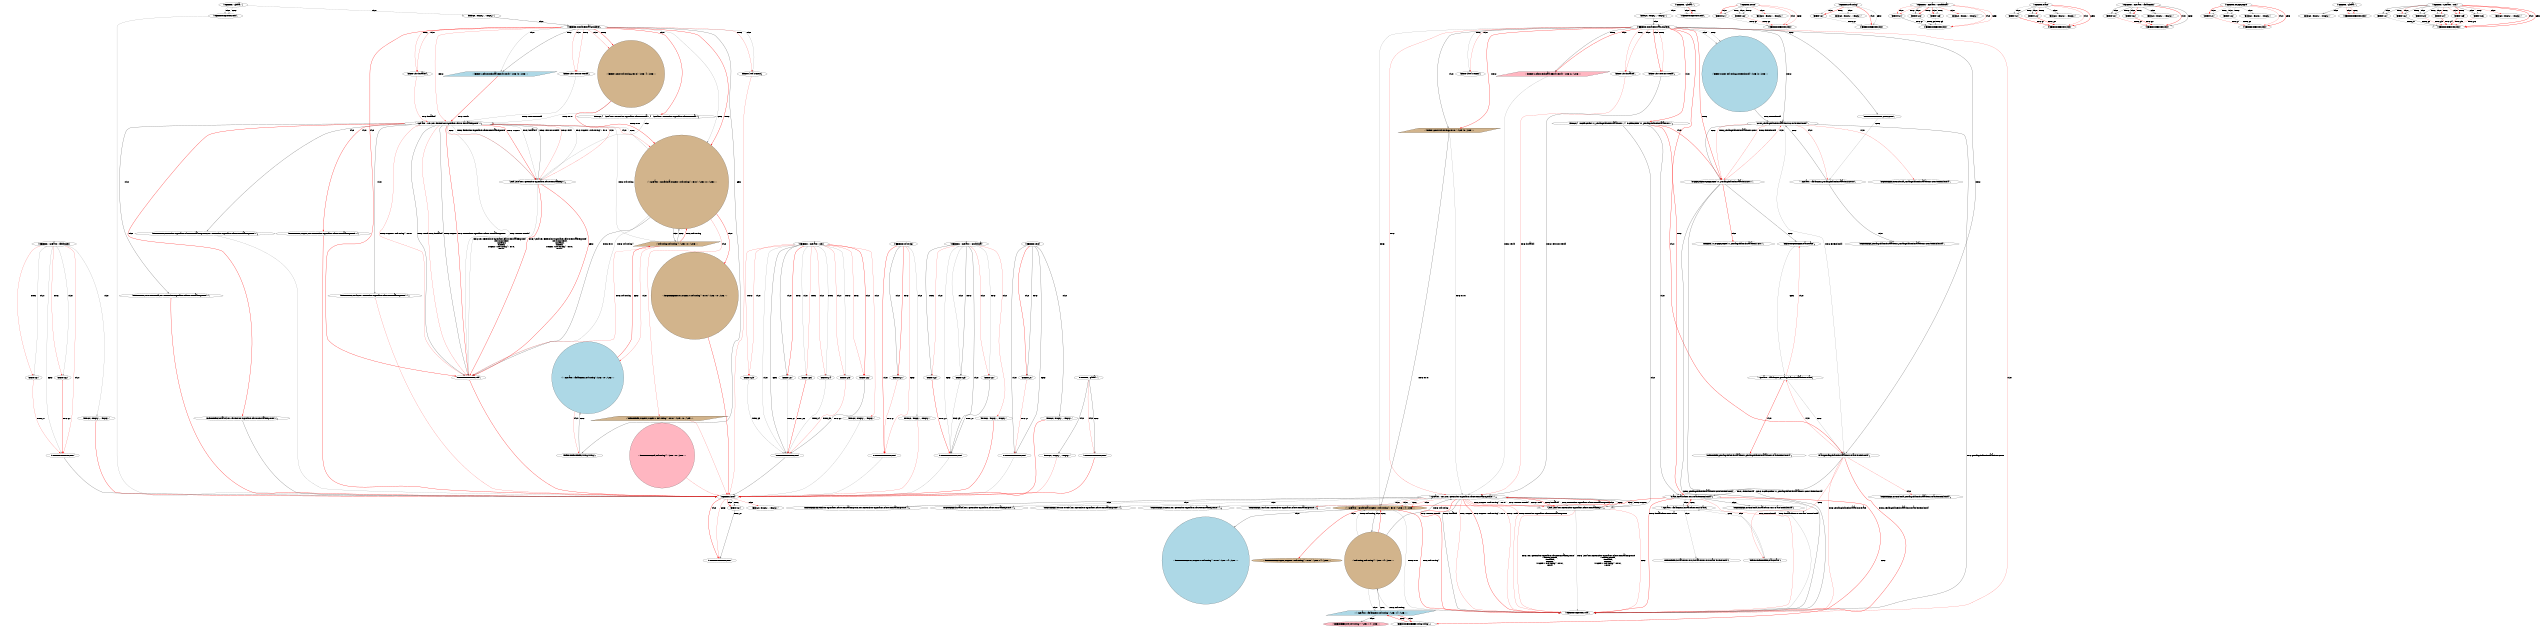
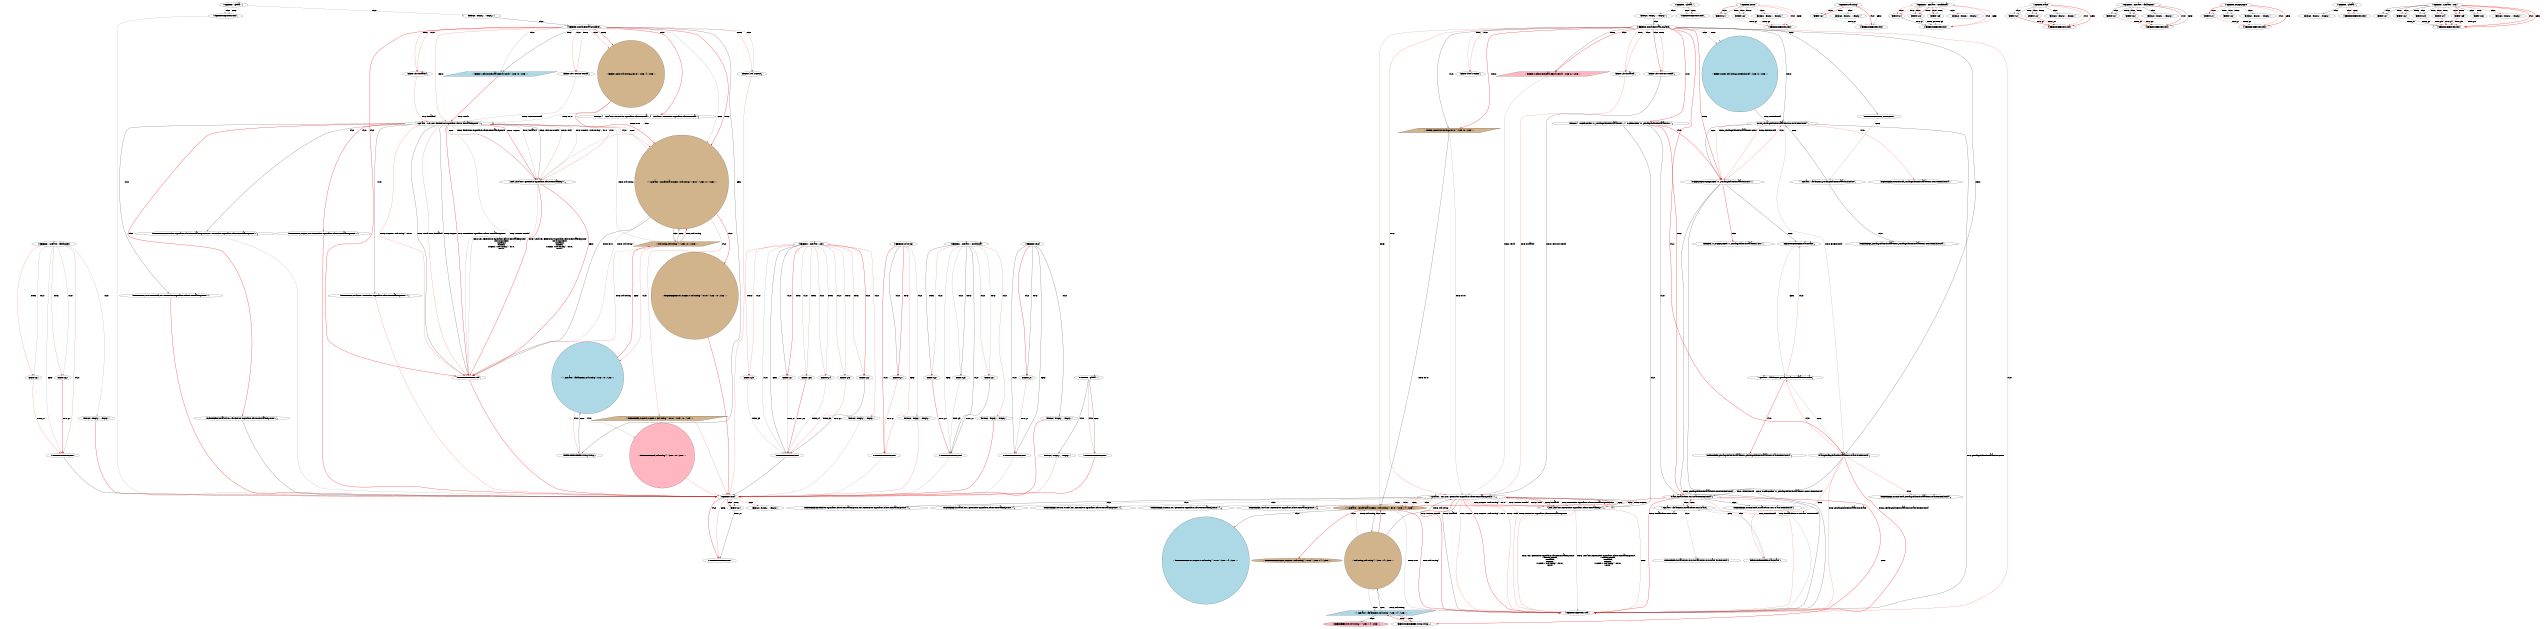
(1818, 148) -> none
none -> (608, 424)
